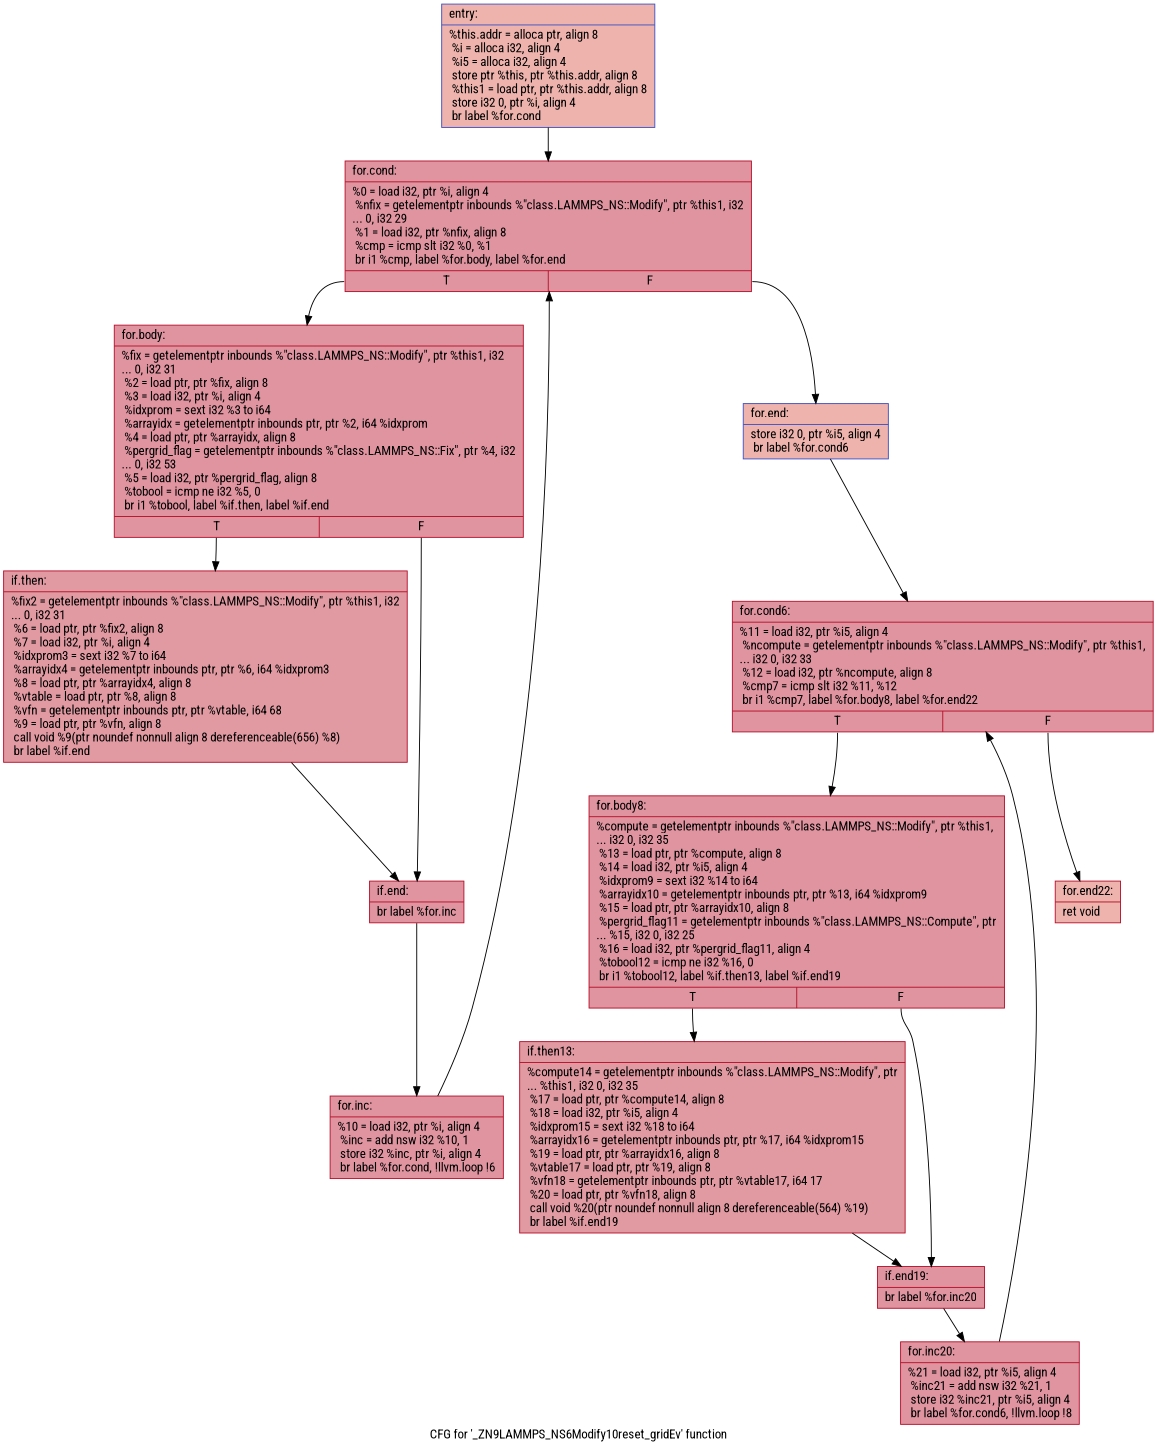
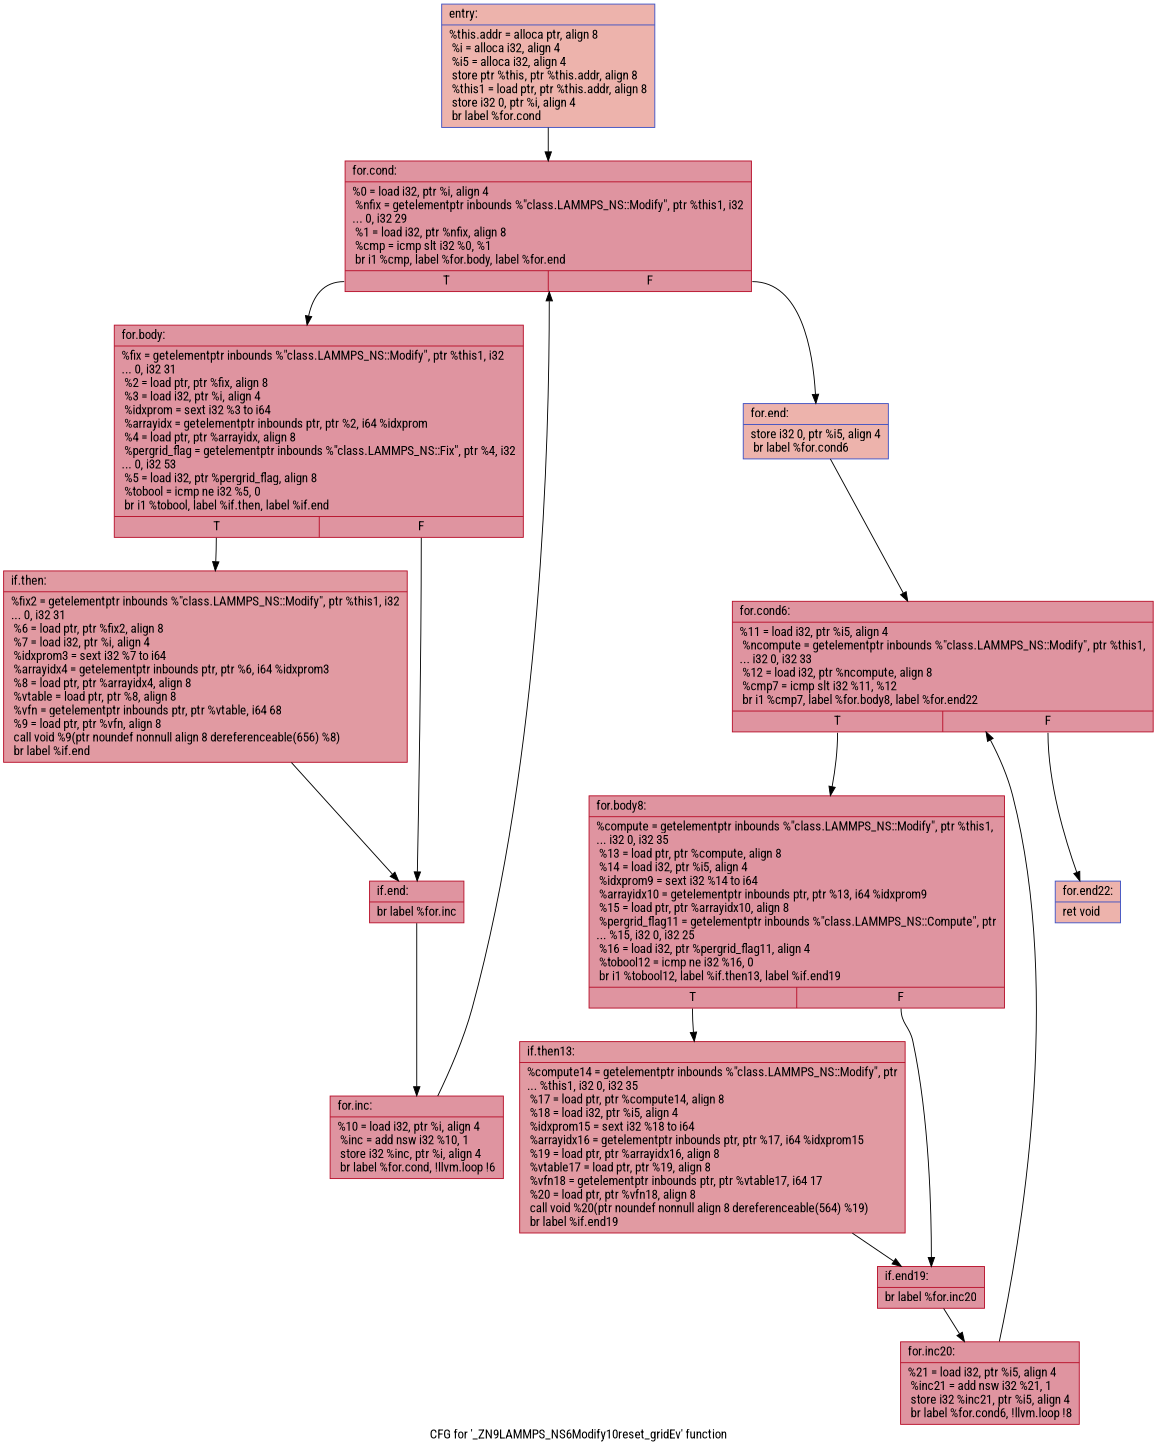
(1088, 902) -> (1088, 902)
